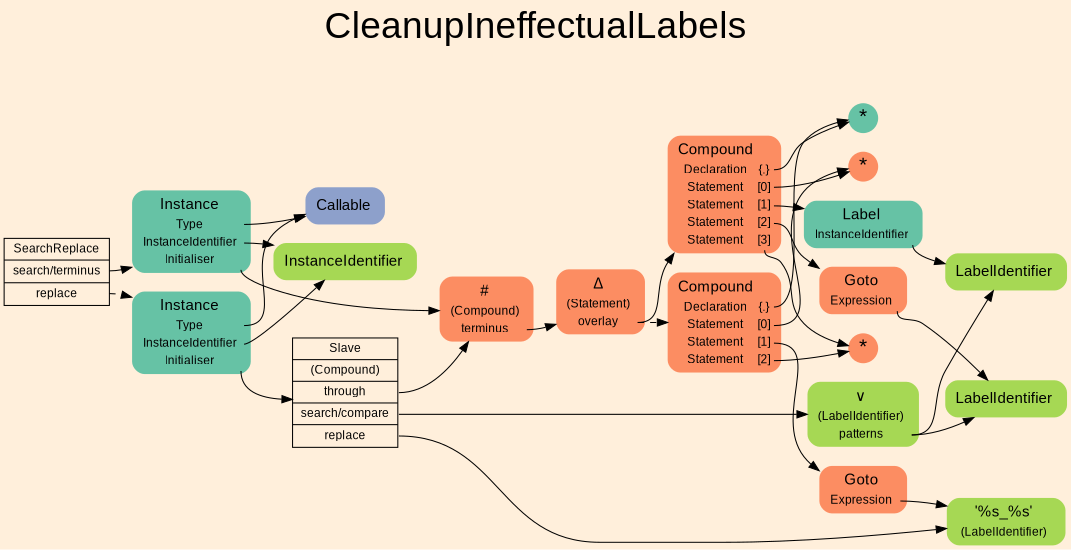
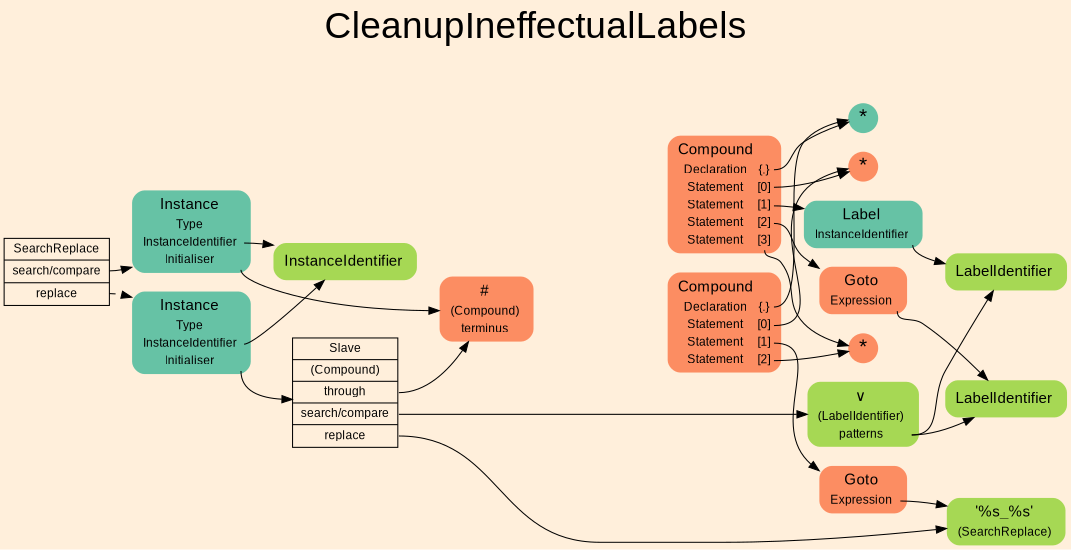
(345, 206) -> none
(57, 271) -> (57, 271)
(601, 302) -> none
(1004, 532) -> (1005, 532)
